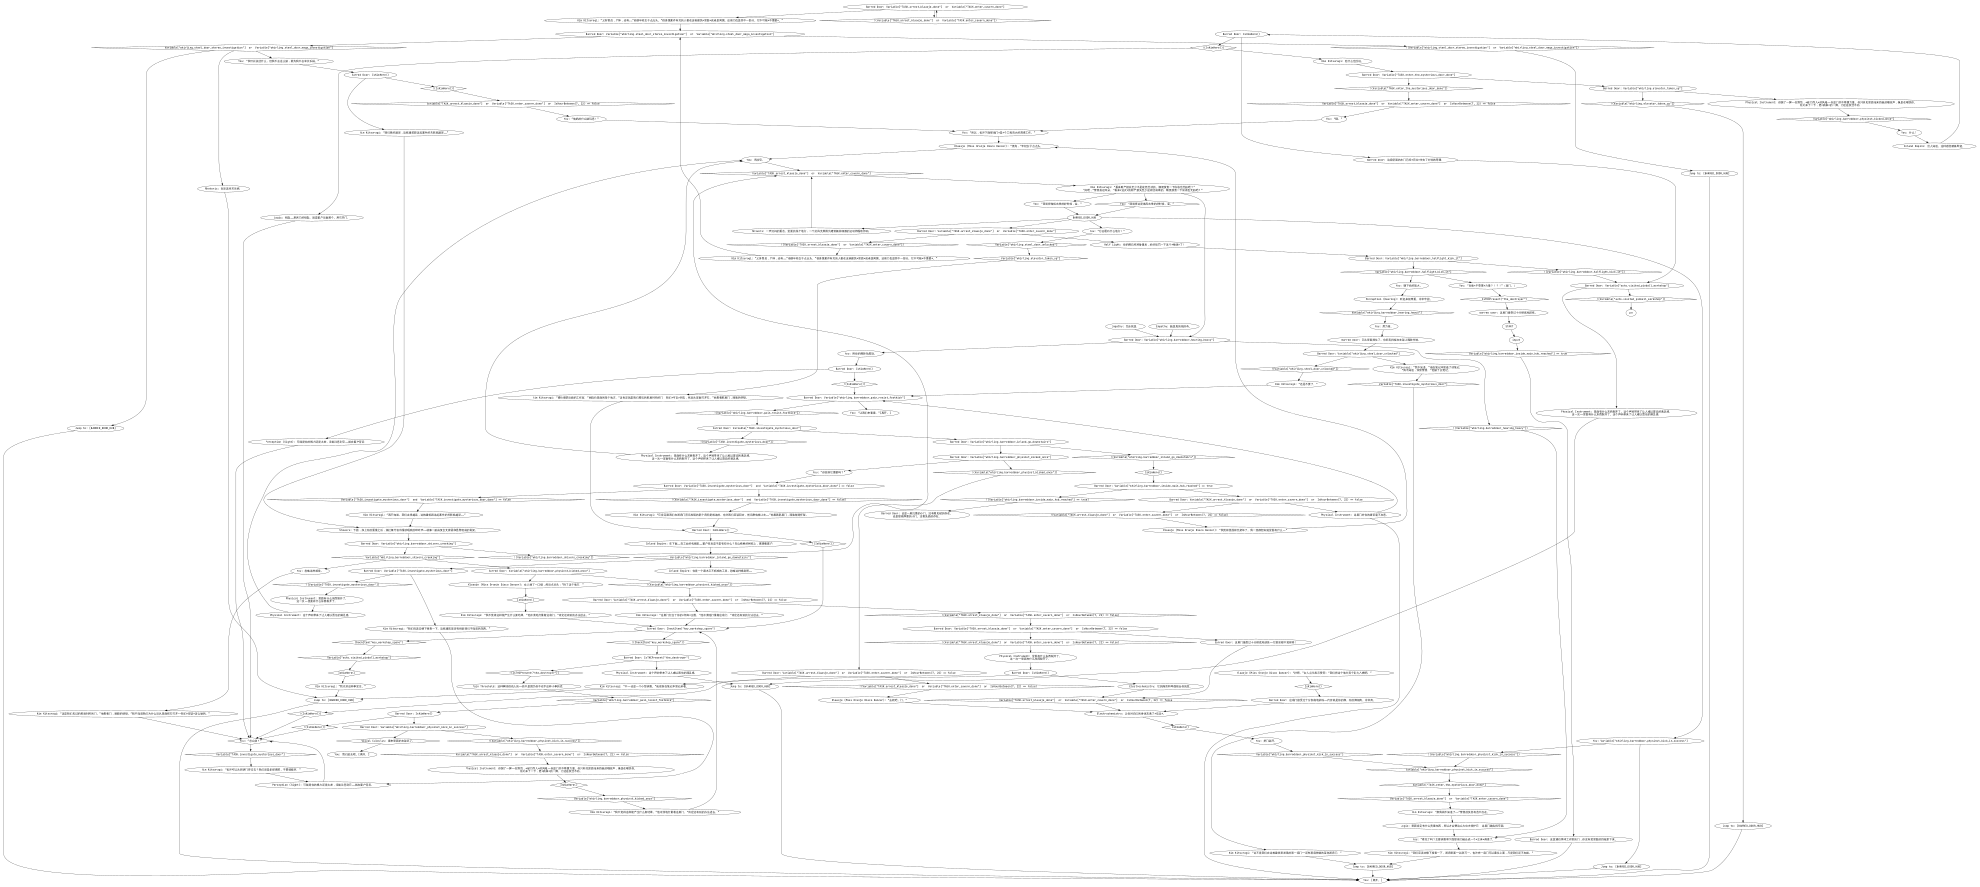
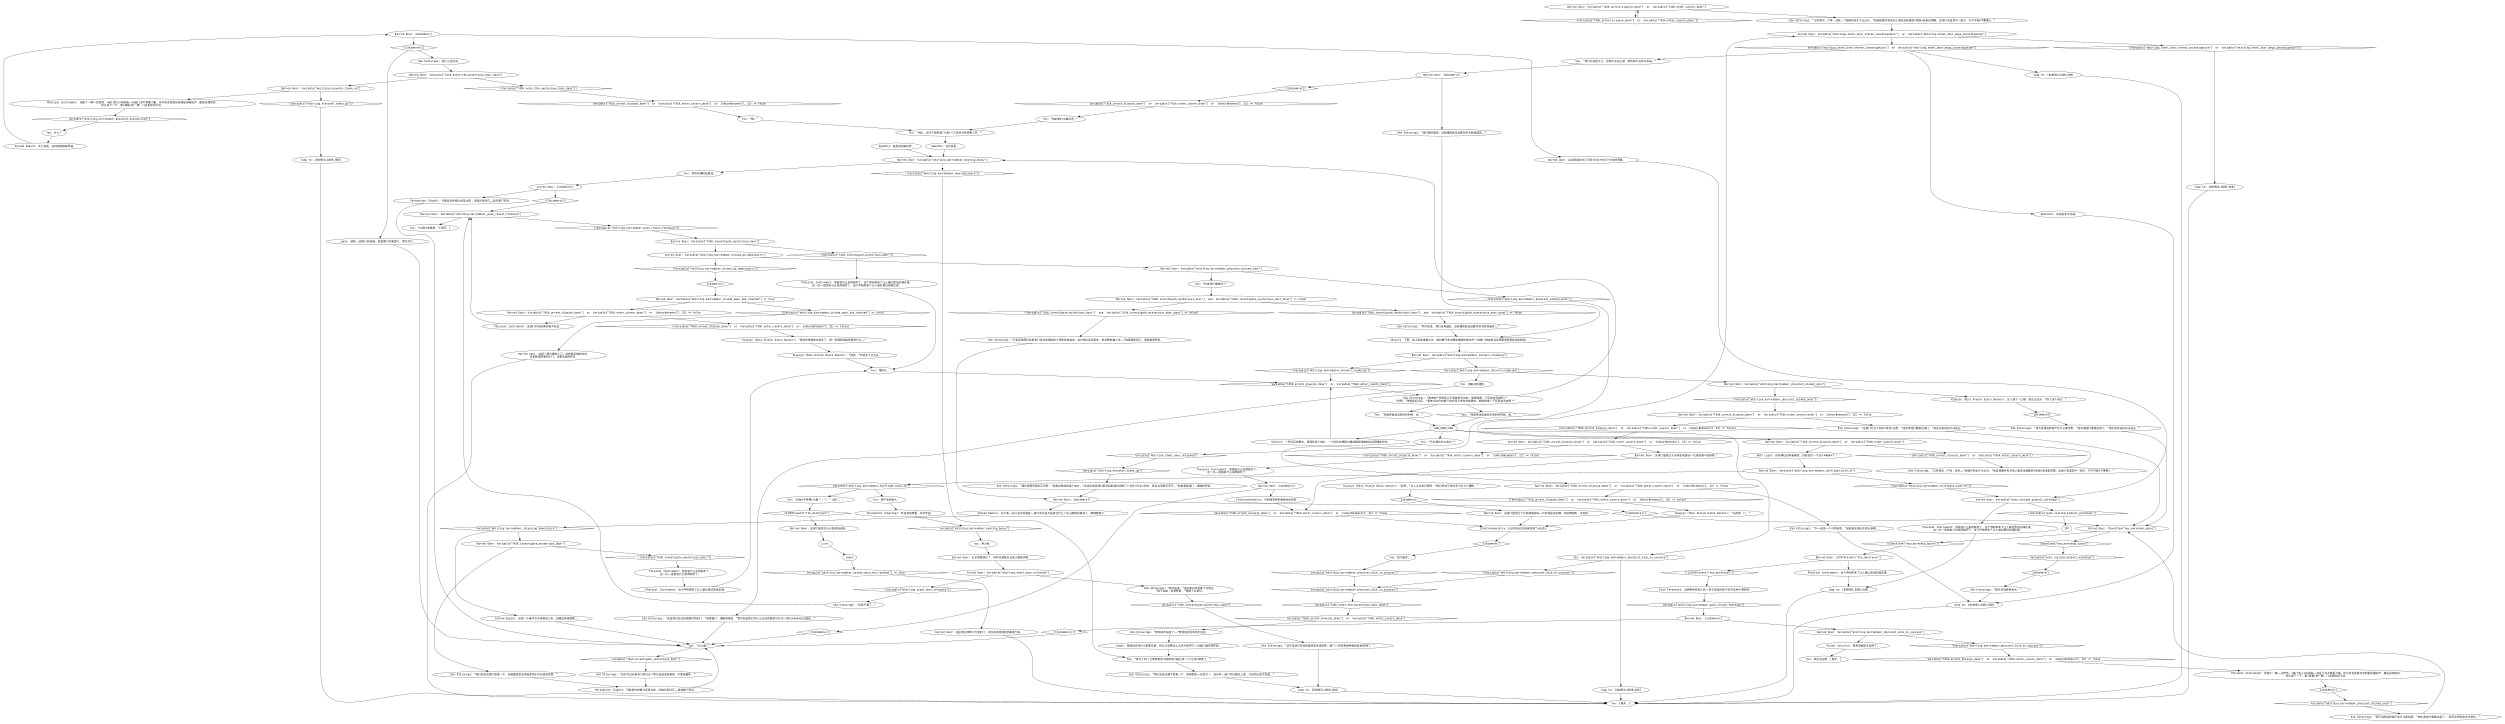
(999, 139) -> (945, 139)
(1084, 218) -> (1444, 428)
none -> (621, 633)
(1271, 725) -> (825, 700)
(388, 741) -> (1853, 646)
